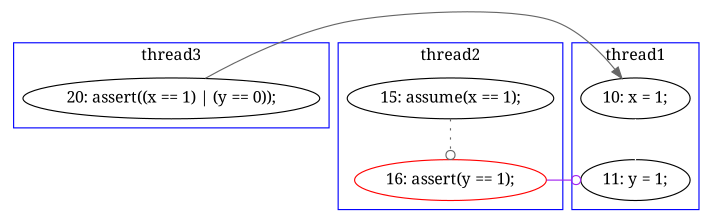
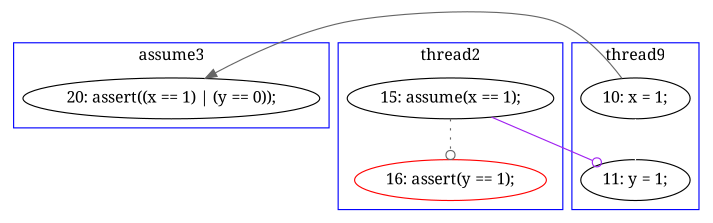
(413, 14) -> (425, 13)
(171, 56) -> (171, 56)
(635, 56) -> (635, 56)
(556, 180) -> (542, 139)
